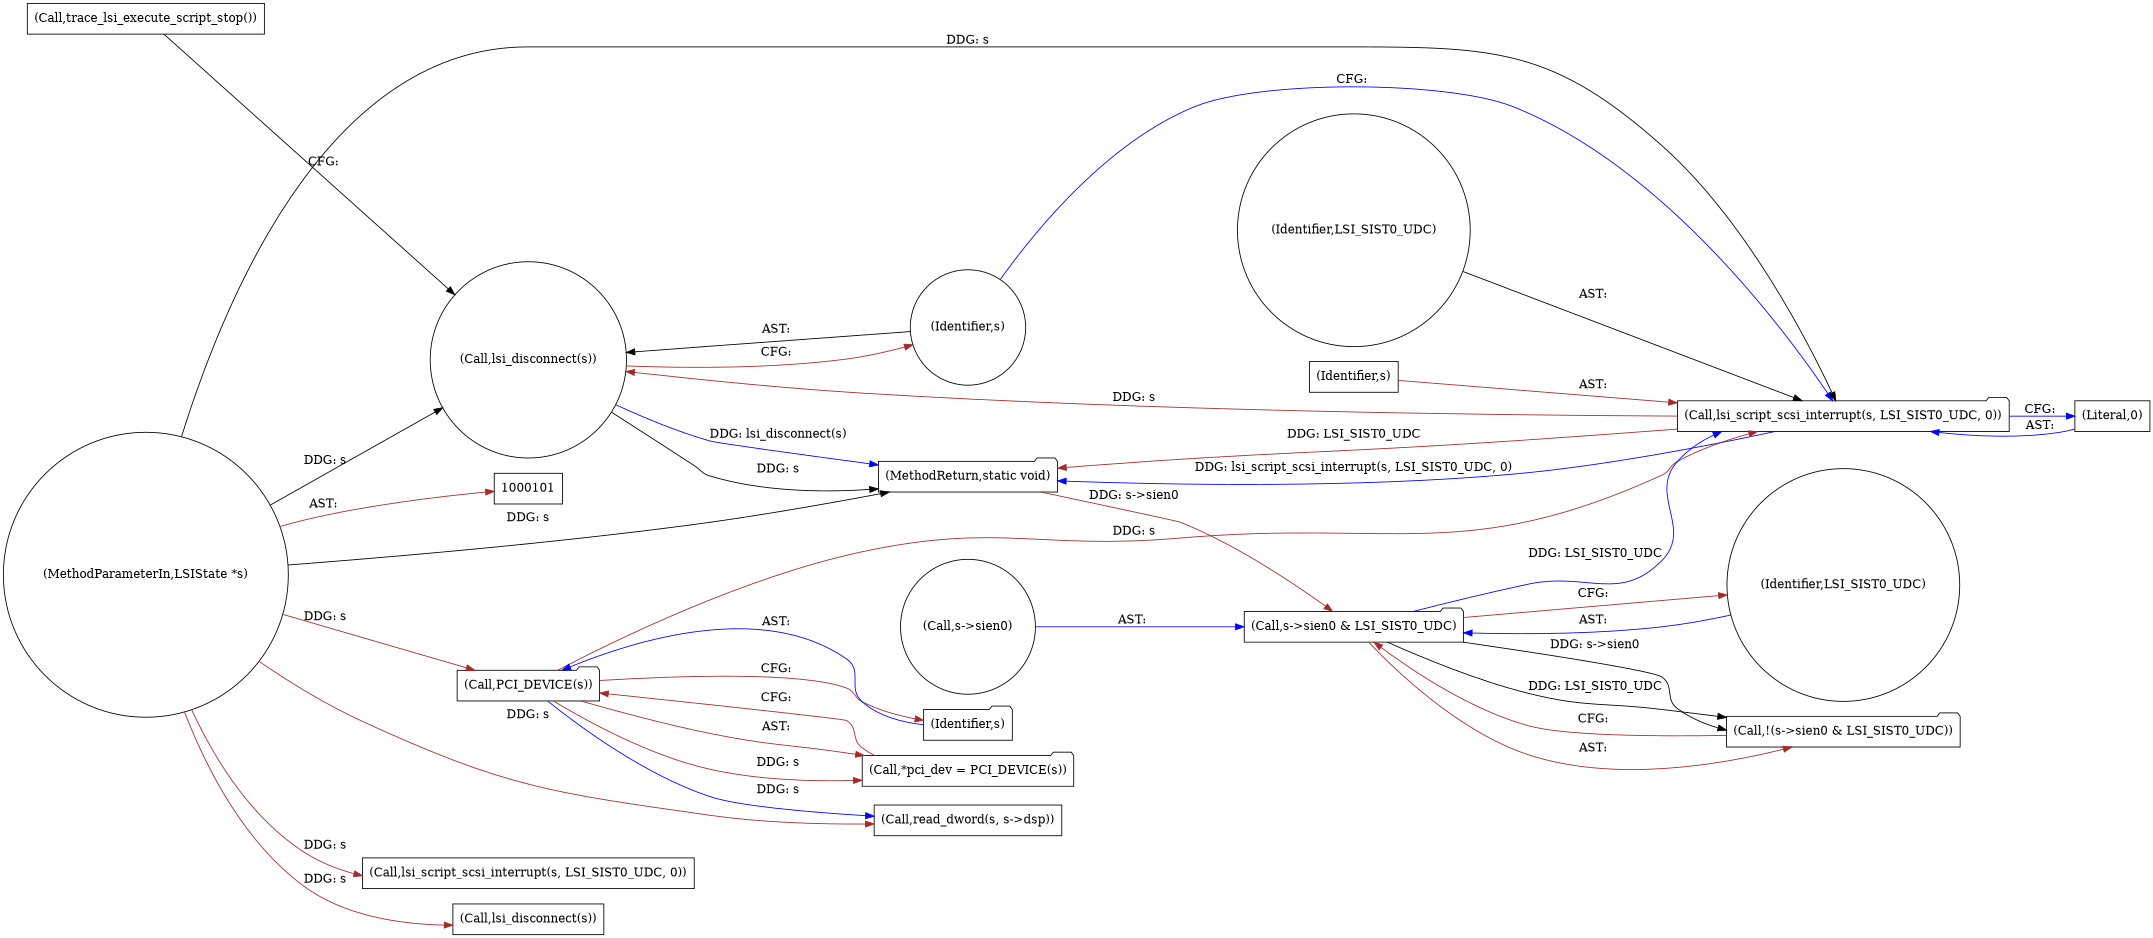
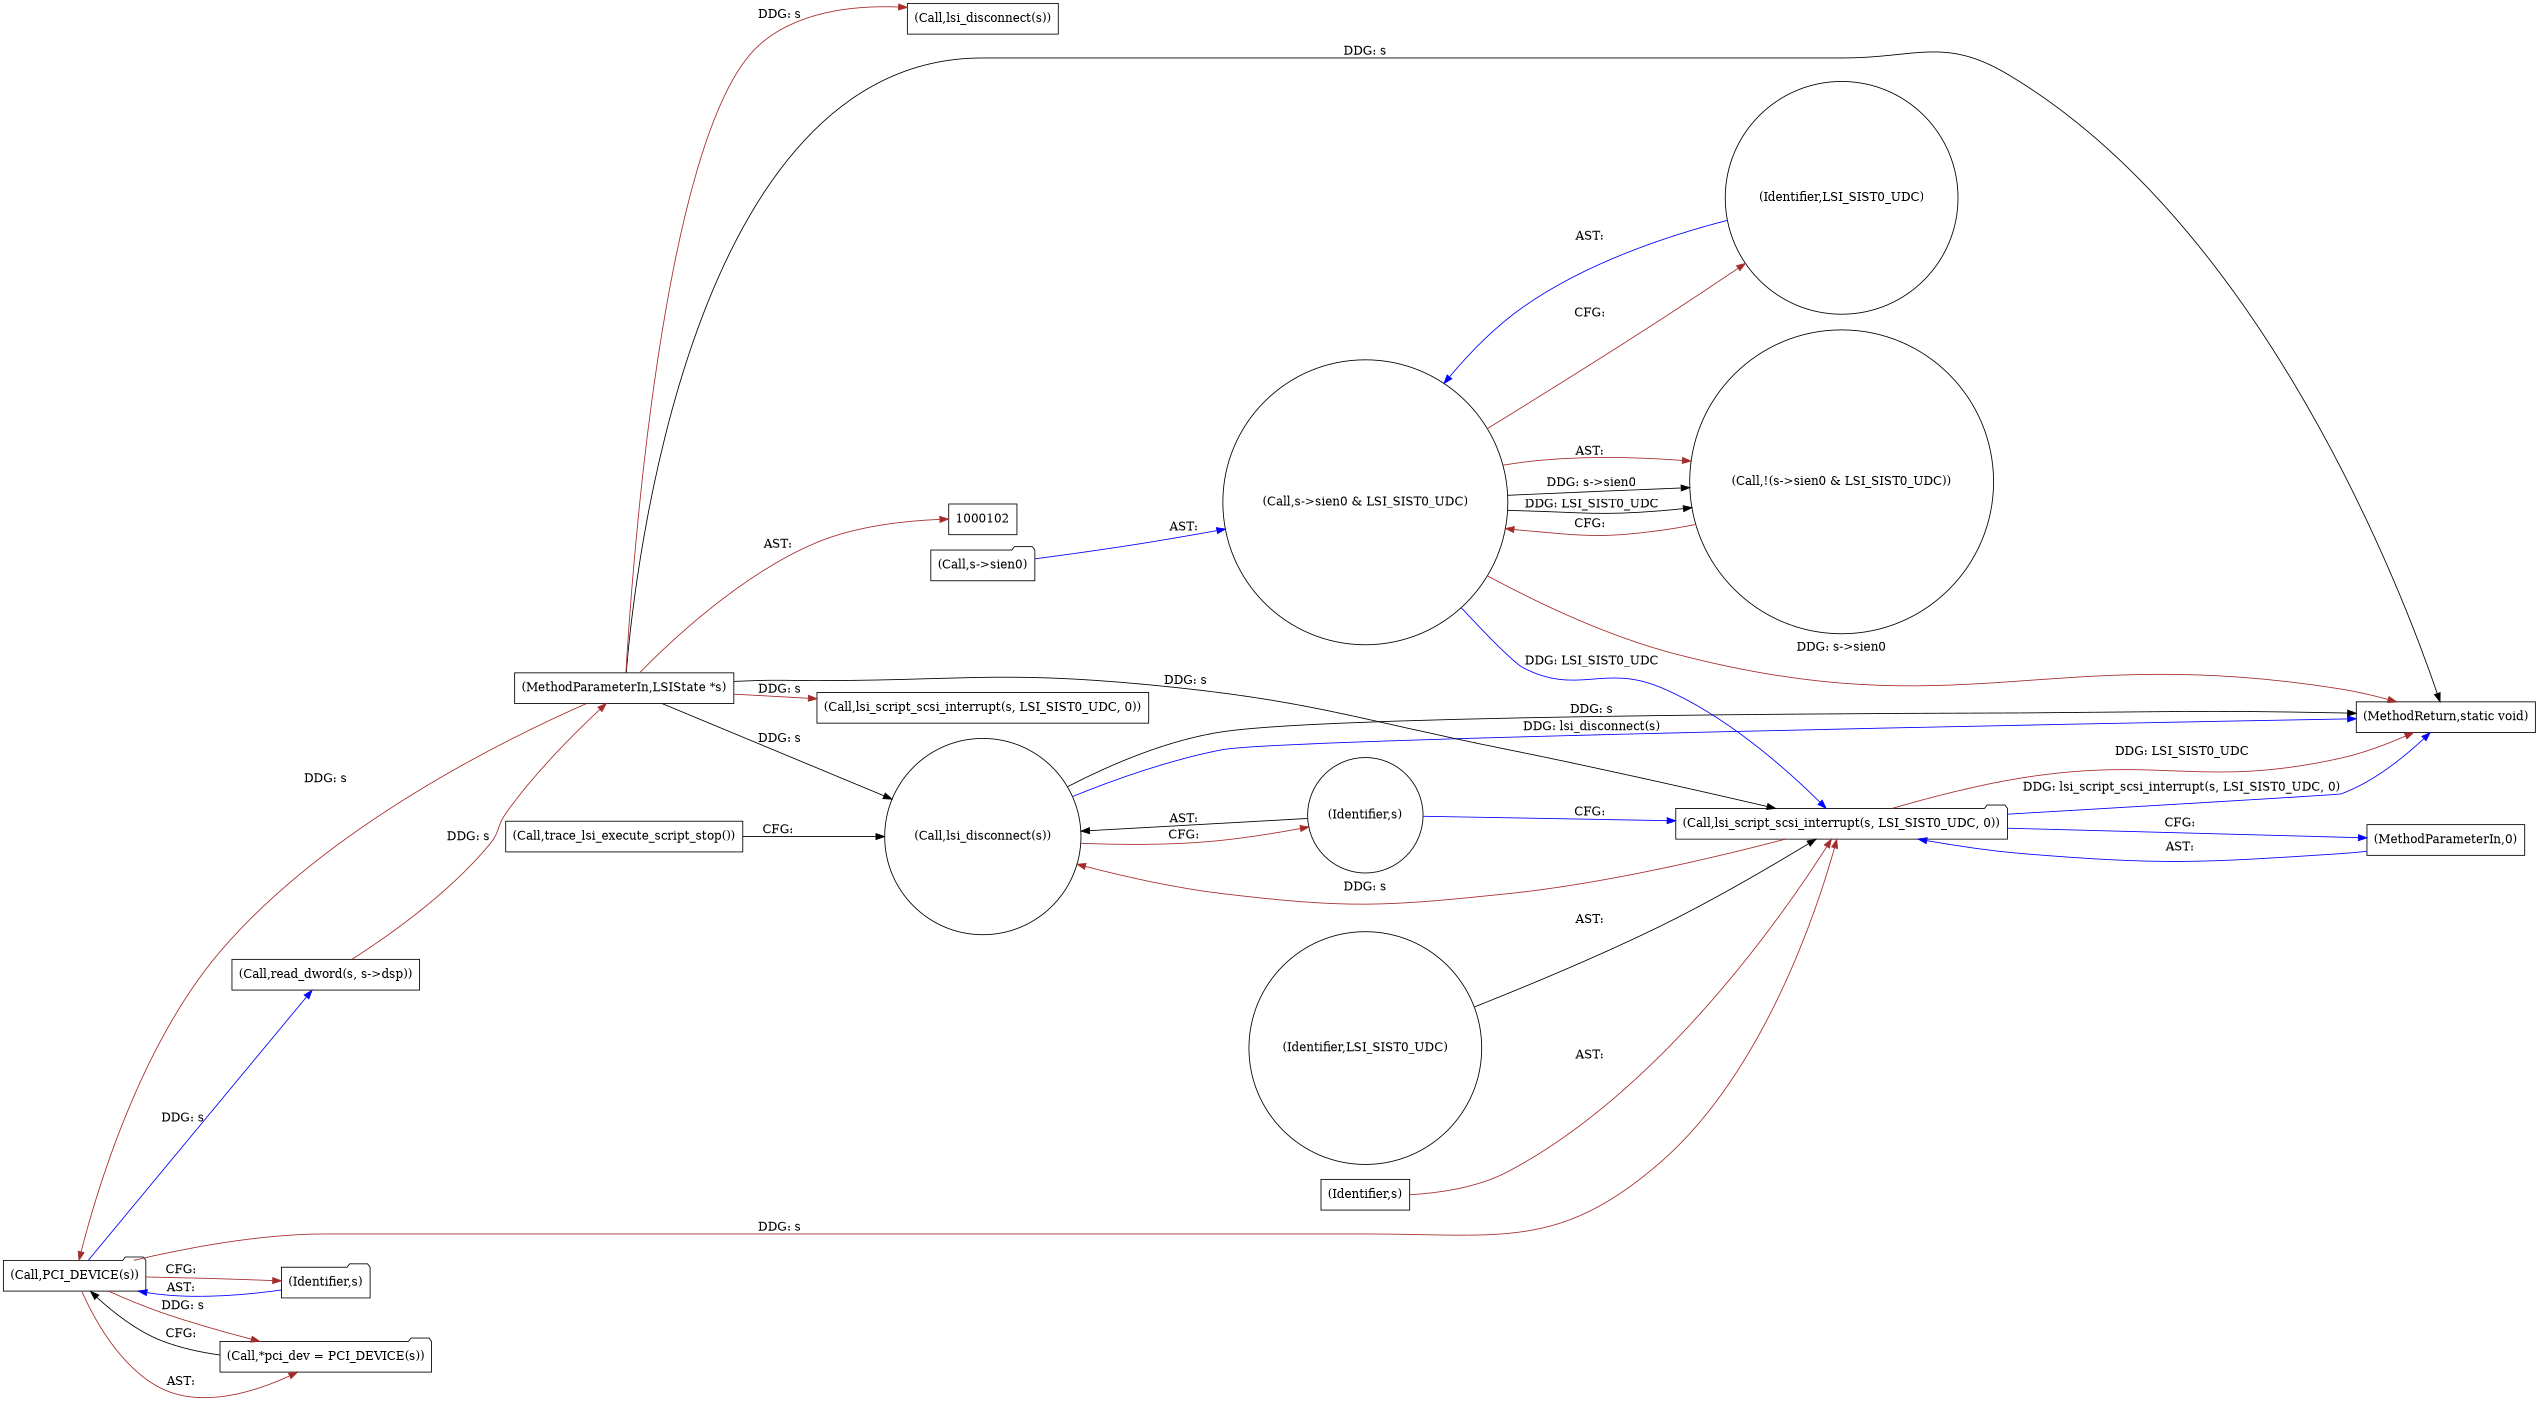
(2112, 416) -> (2446, 840)
(968, 477) -> (2446, 717)
(528, 489) -> (983, 519)
(1192, 527) -> (1930, 685)
(146, 575) -> (624, 688)
(968, 627) -> (983, 565)
(1354, 627) -> (1365, 502)
(751, 709) -> (153, 1337)
(1843, 732) -> (1842, 482)
(549, 789) -> (488, 846)
